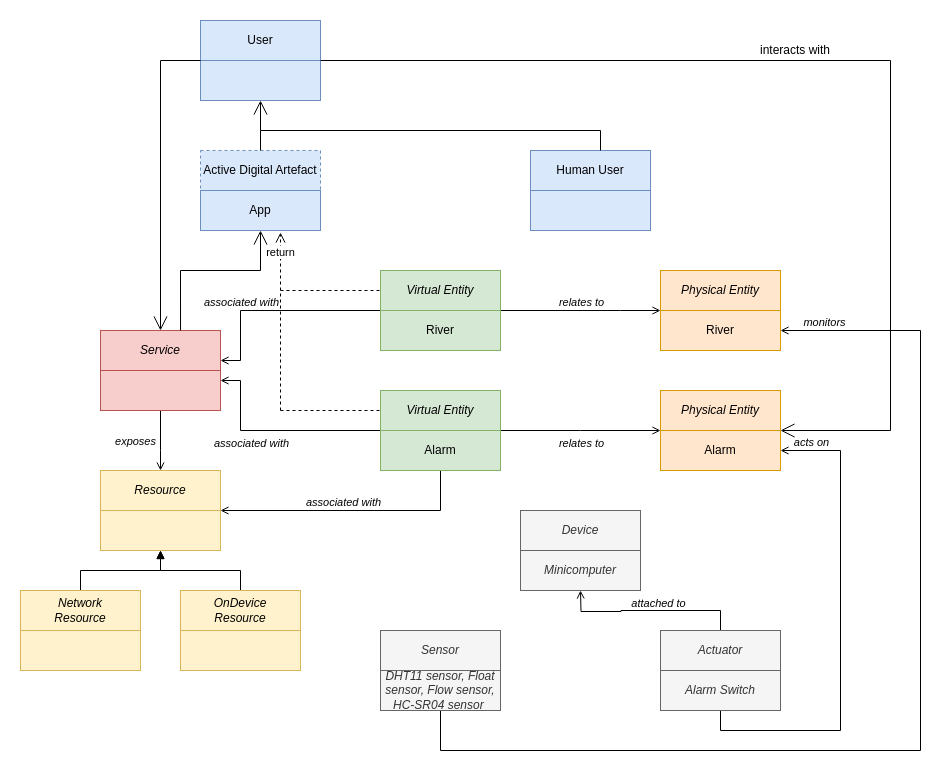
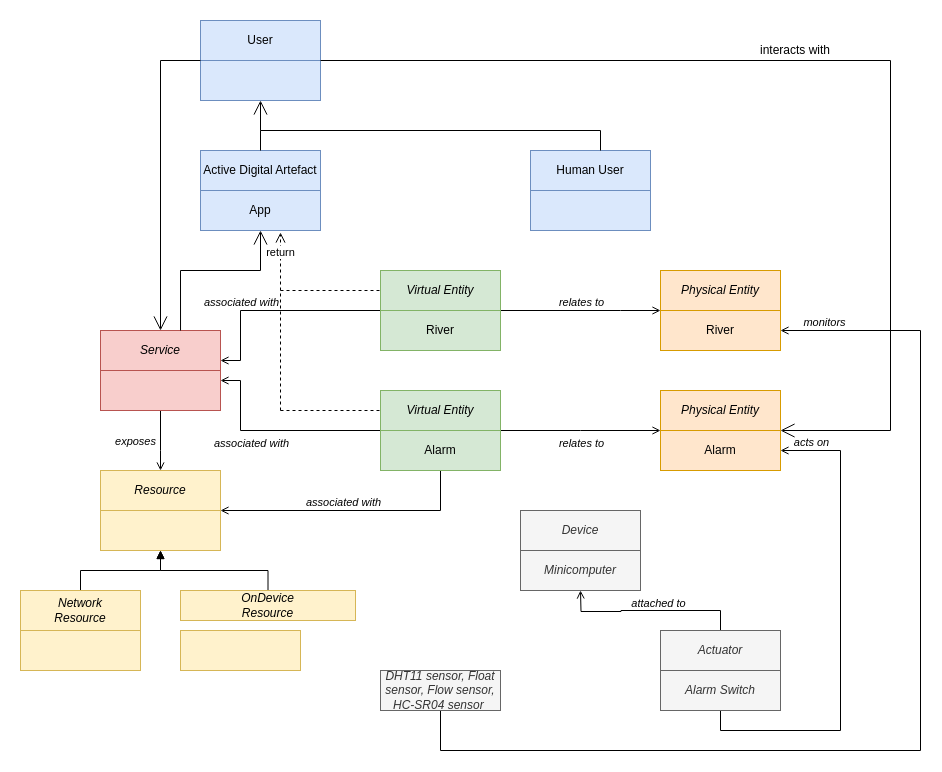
(261, 171) -> (261, 171)
(241, 611) -> (268, 606)
(441, 651) -> none
